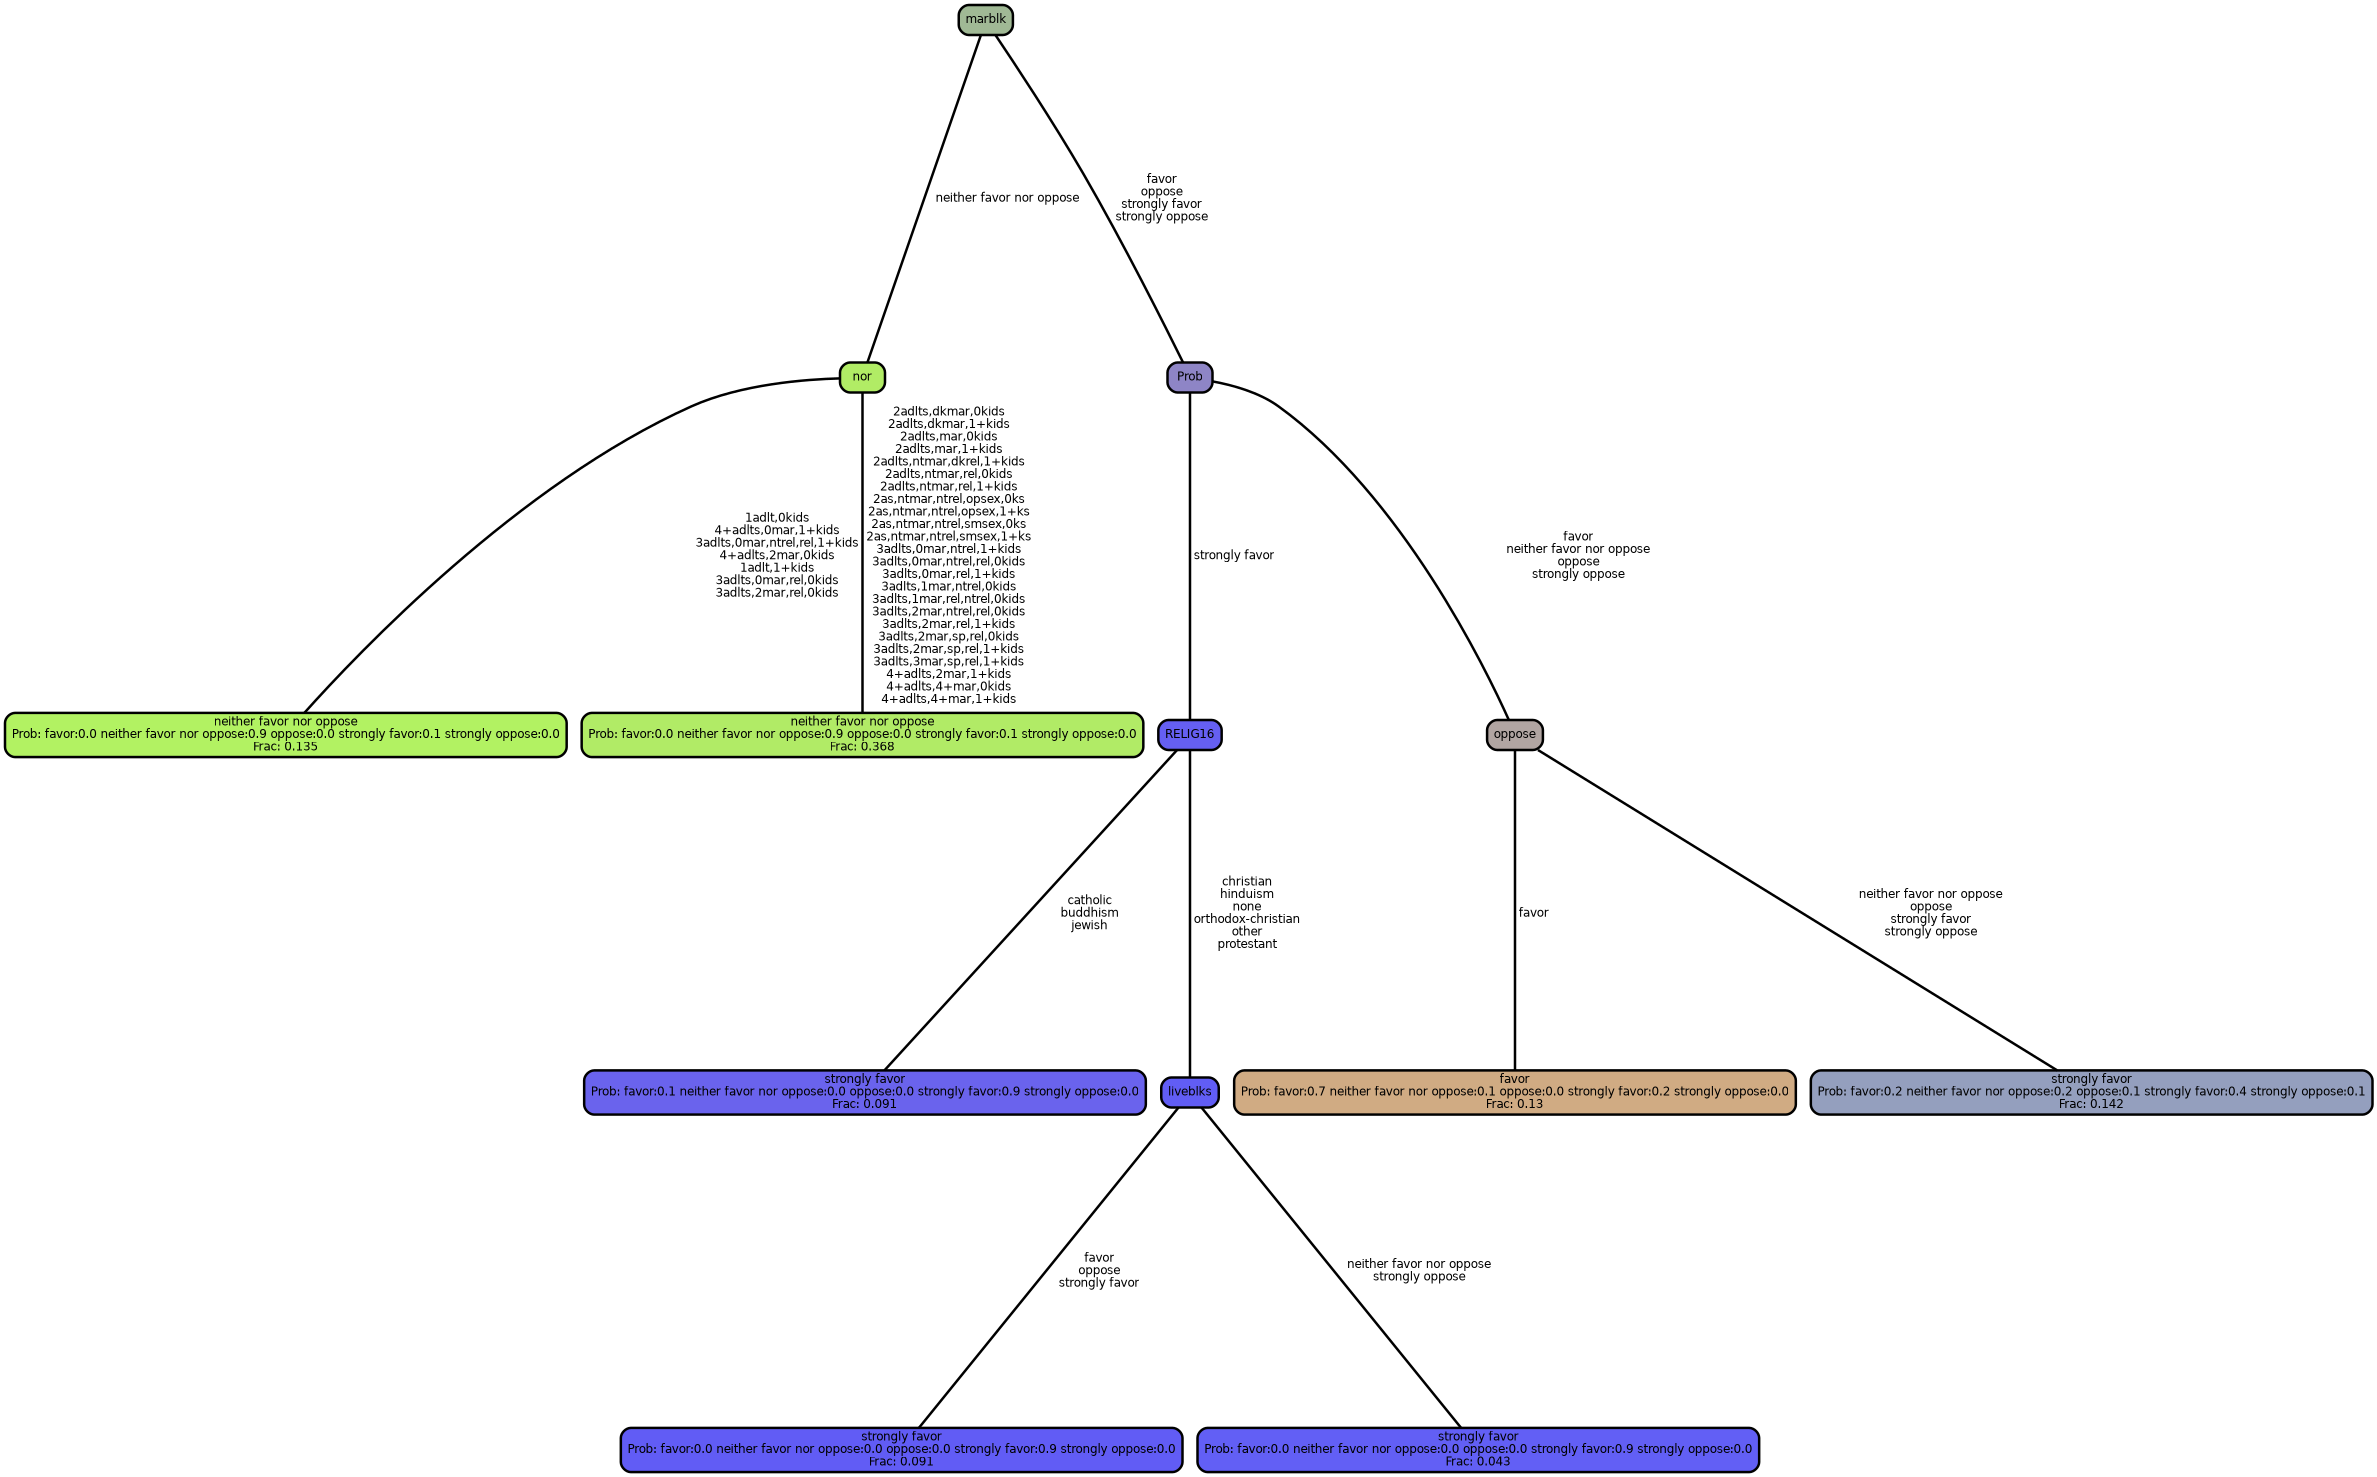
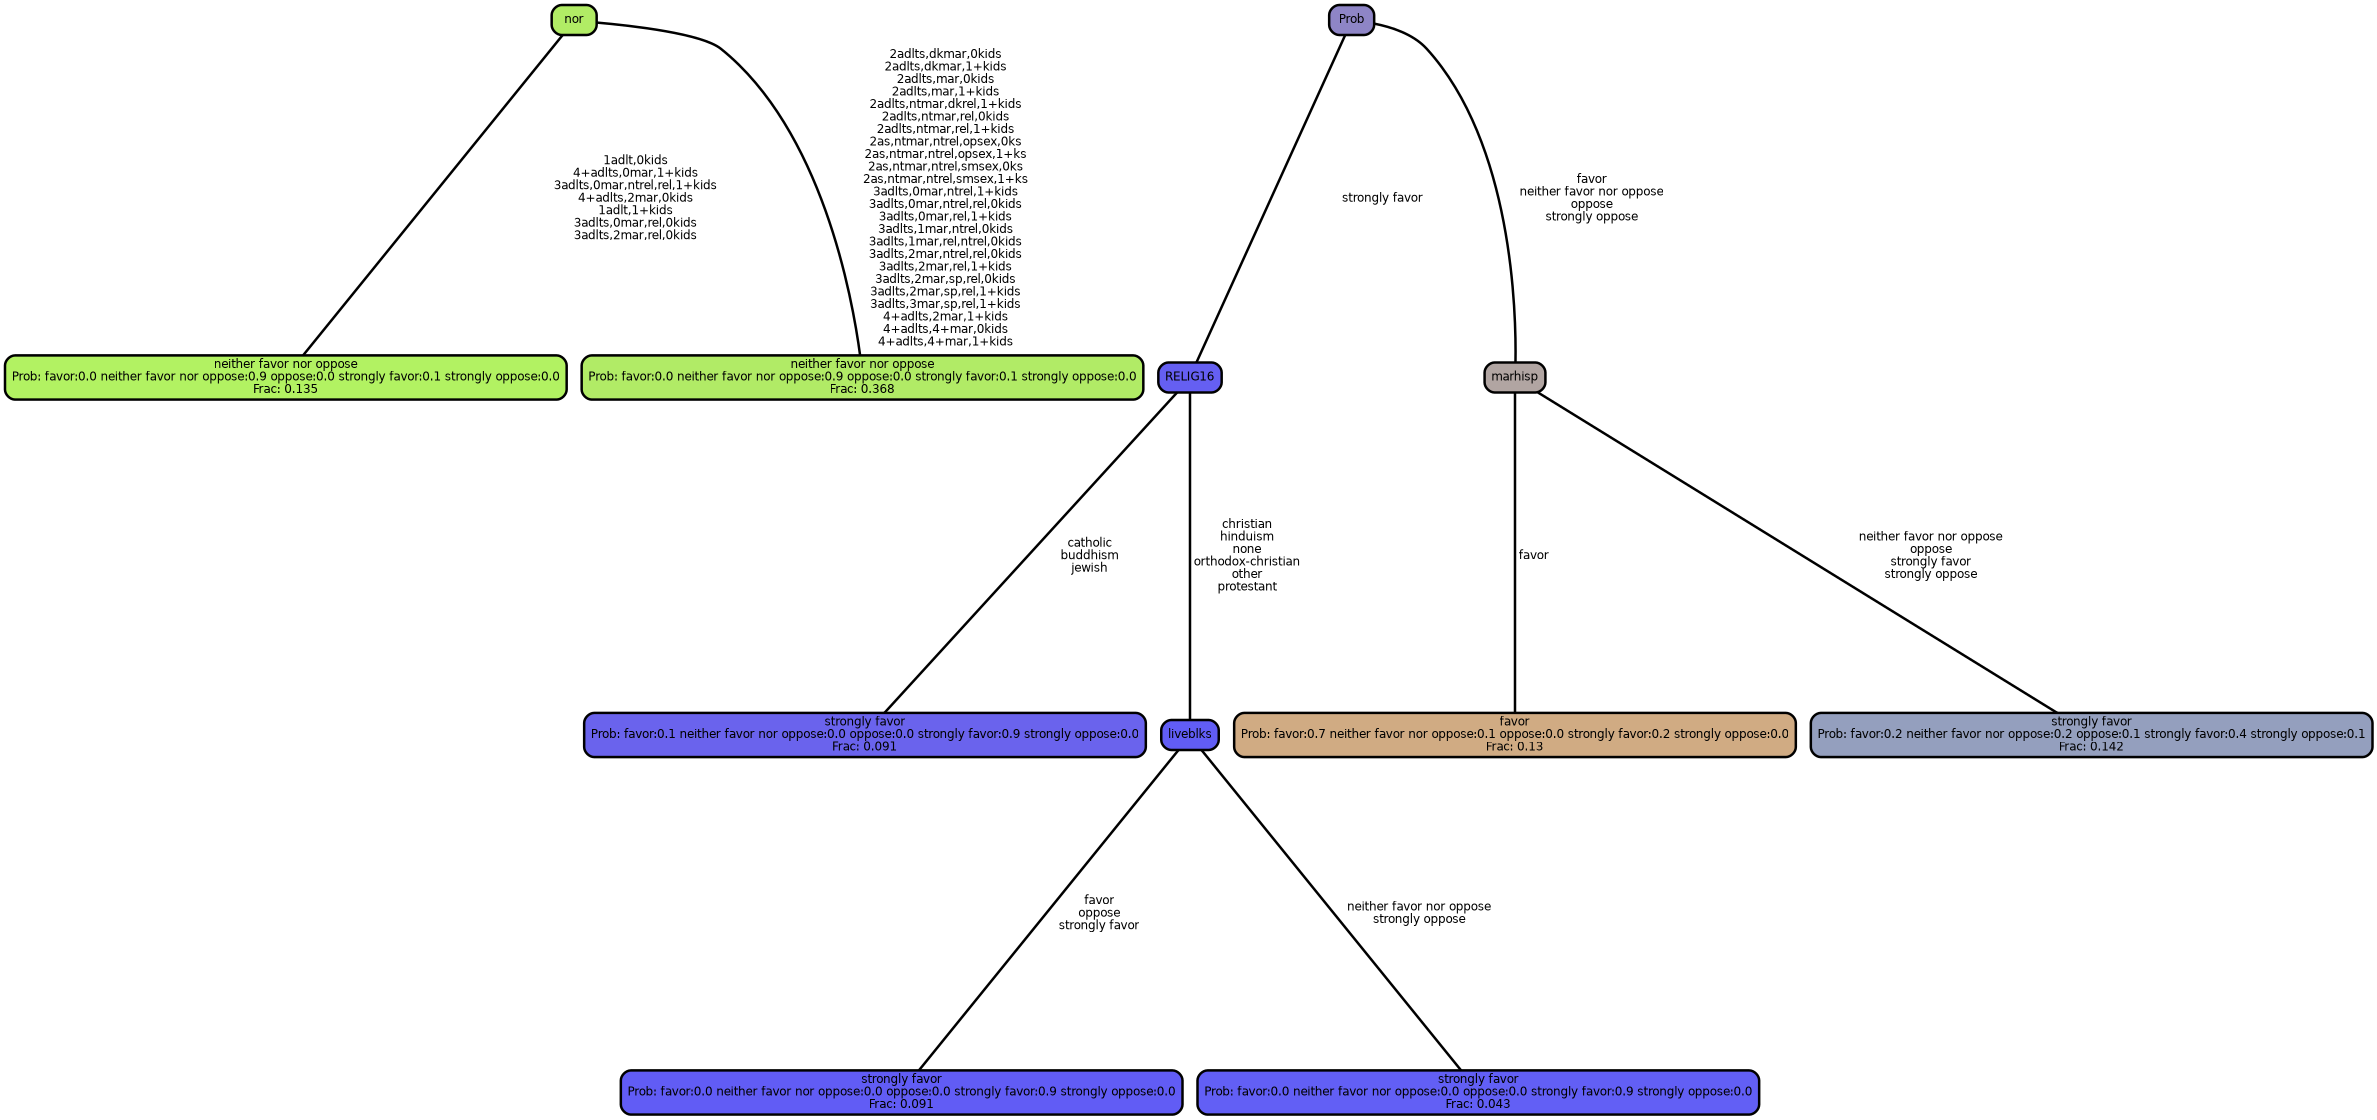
(986, 20) -> none
(1515, 735) -> (1515, 378)
